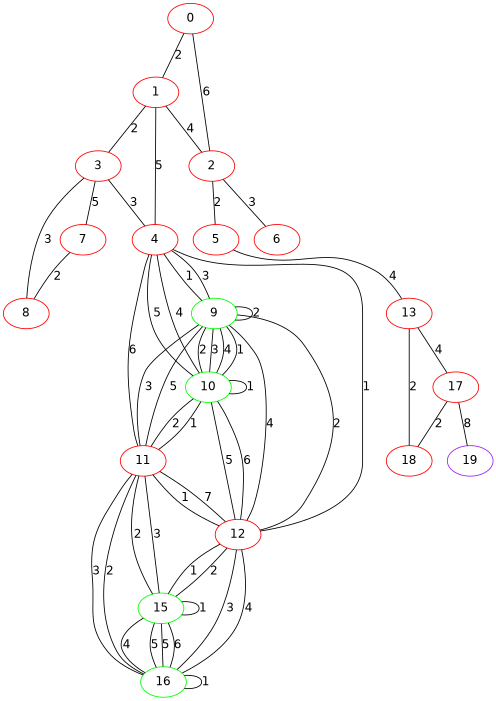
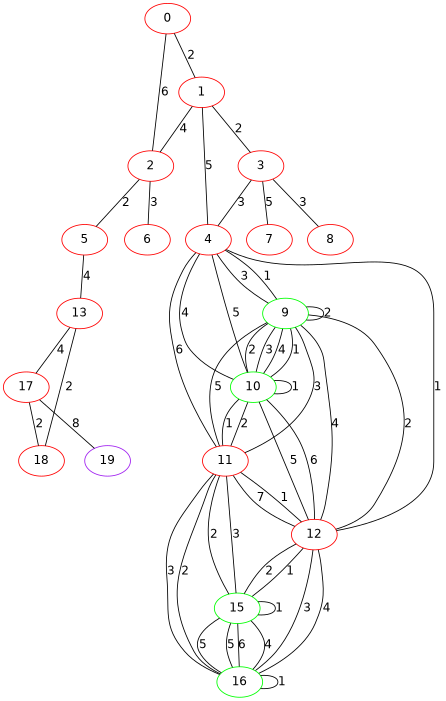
(50, 274) -> none
